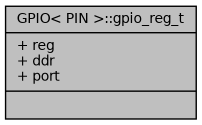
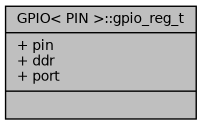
(36, 46) -> (35, 46)
